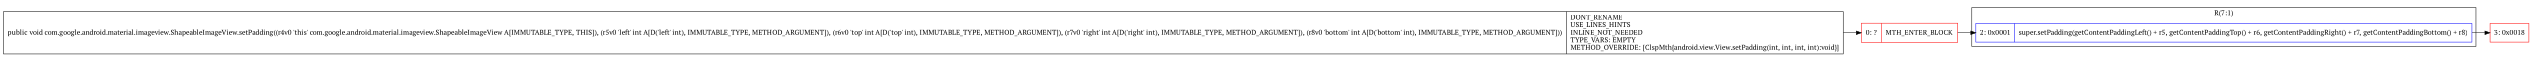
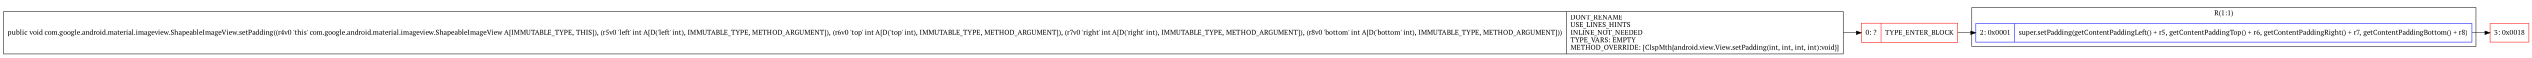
(2224, 13) -> (2224, 13)
(1919, 33) -> (1919, 33)
